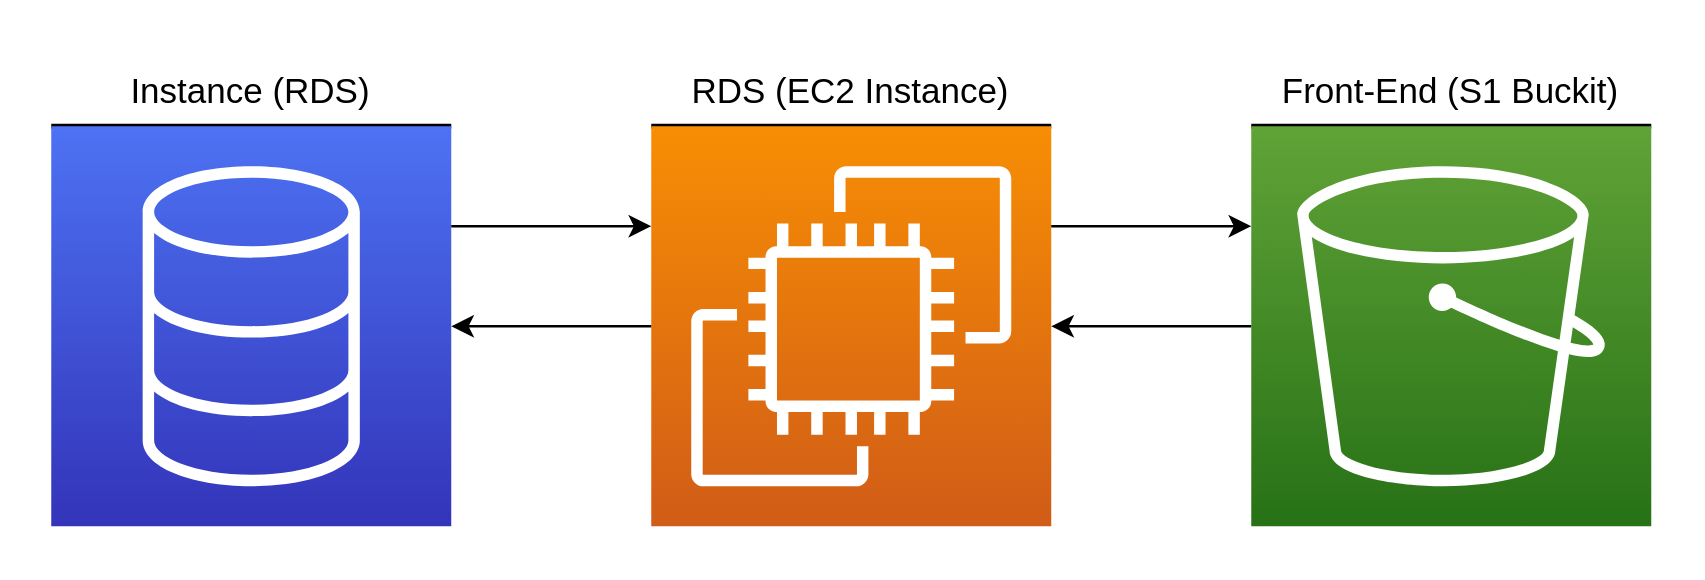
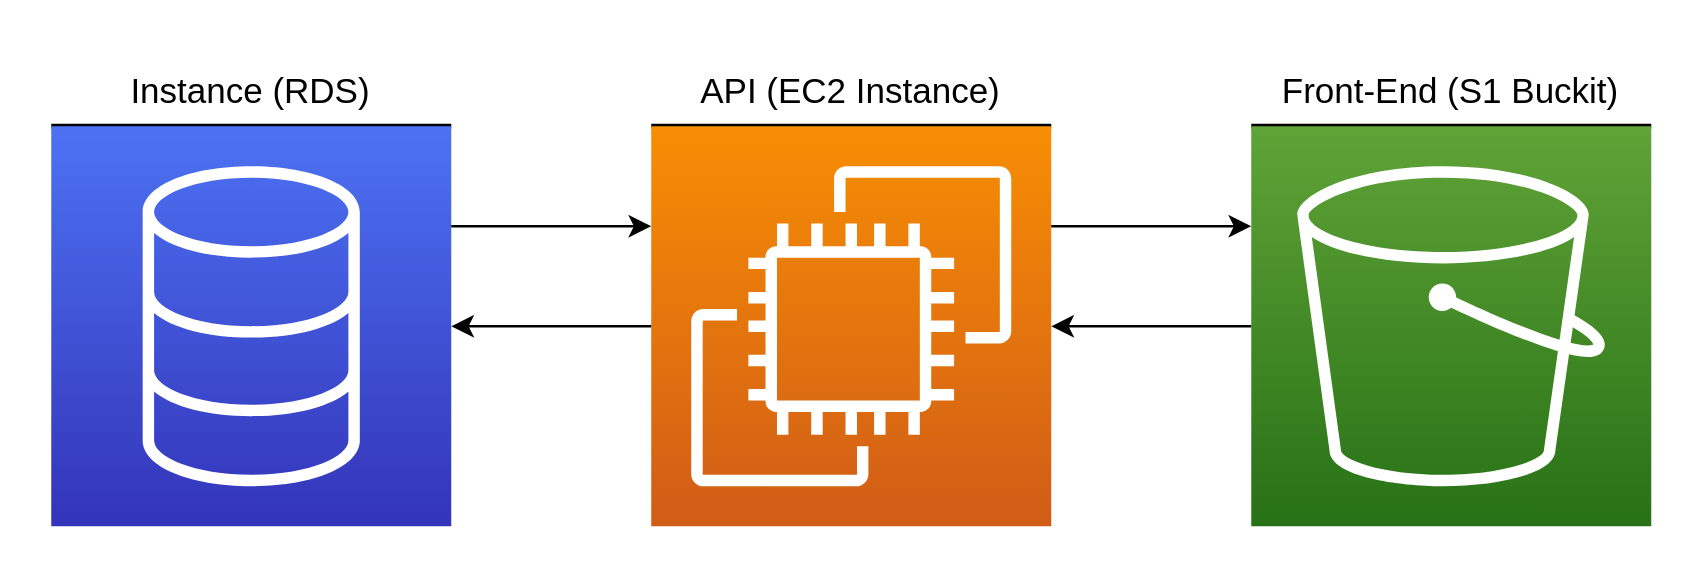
(850, 91) -> (850, 91)
